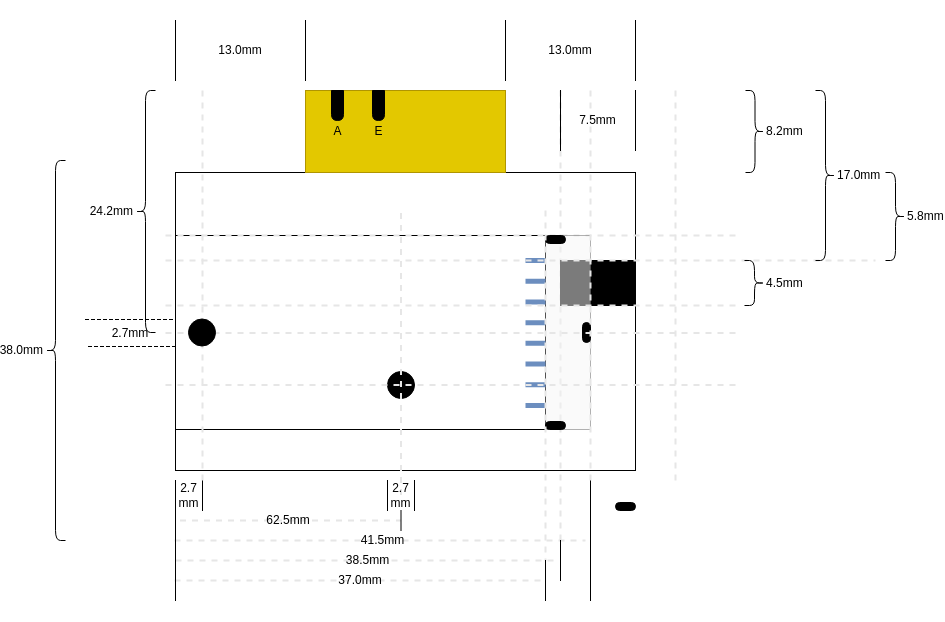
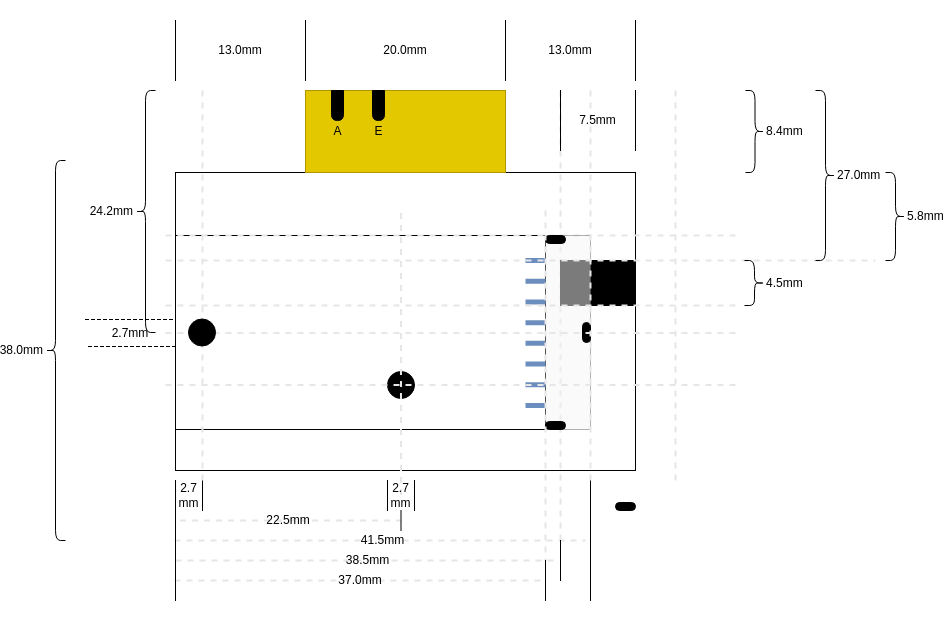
none -> (406, 51)
(777, 132) -> (777, 132)
(849, 176) -> (849, 176)
(289, 521) -> (289, 521)
